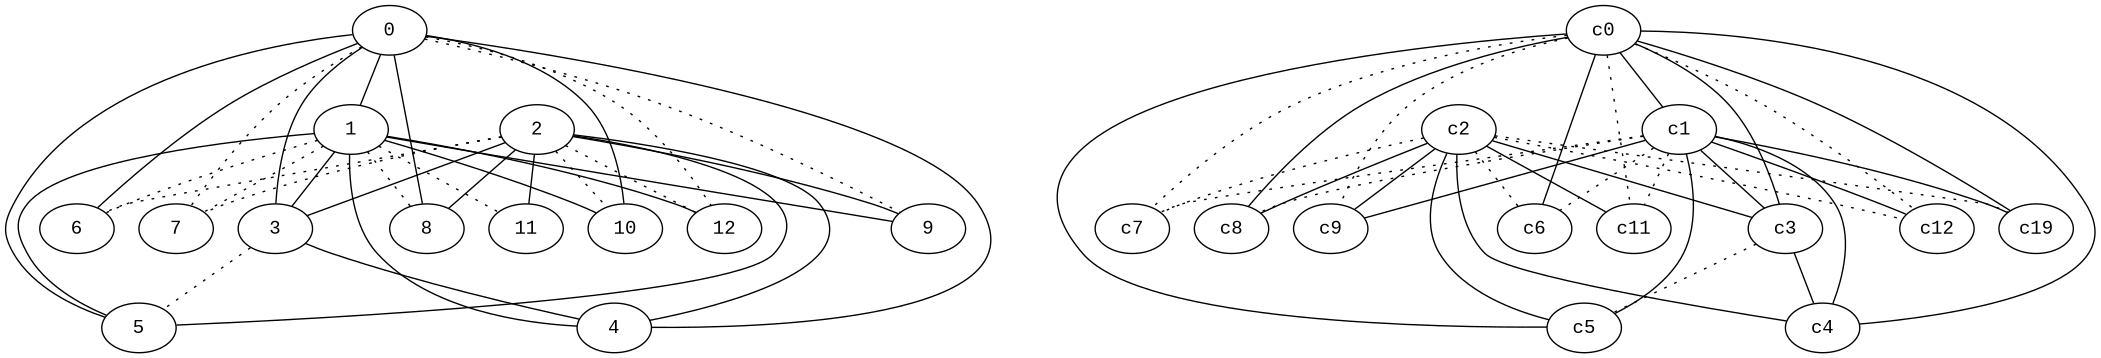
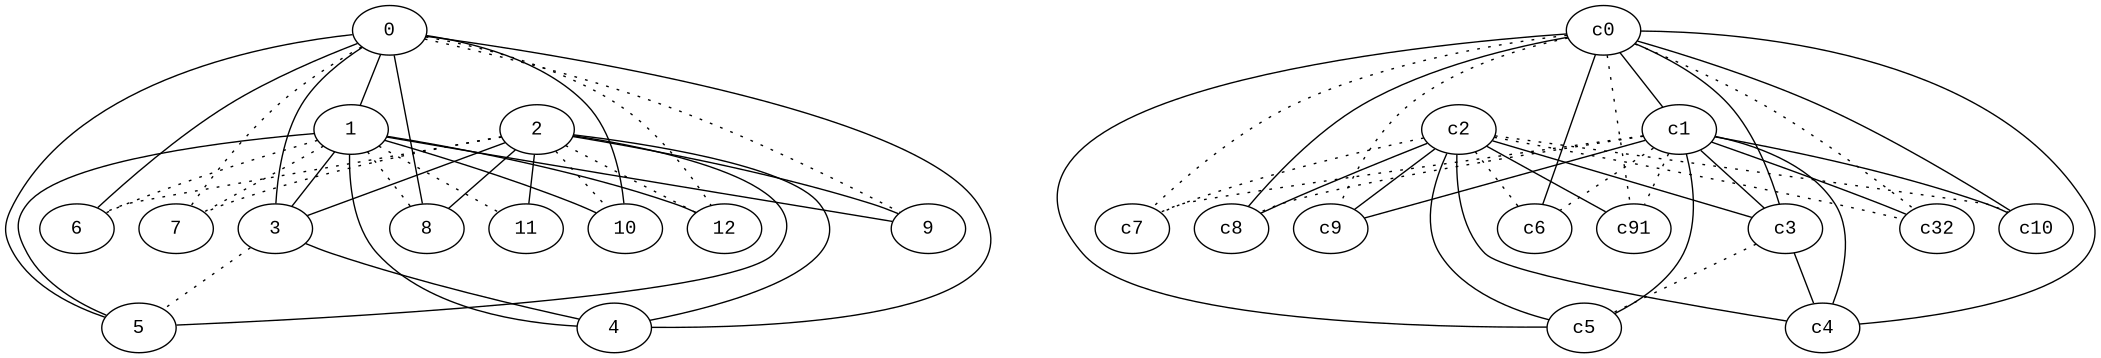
(1634, 229) -> (1634, 229)
(1937, 229) -> (1937, 229)
(2036, 229) -> (2036, 229)
